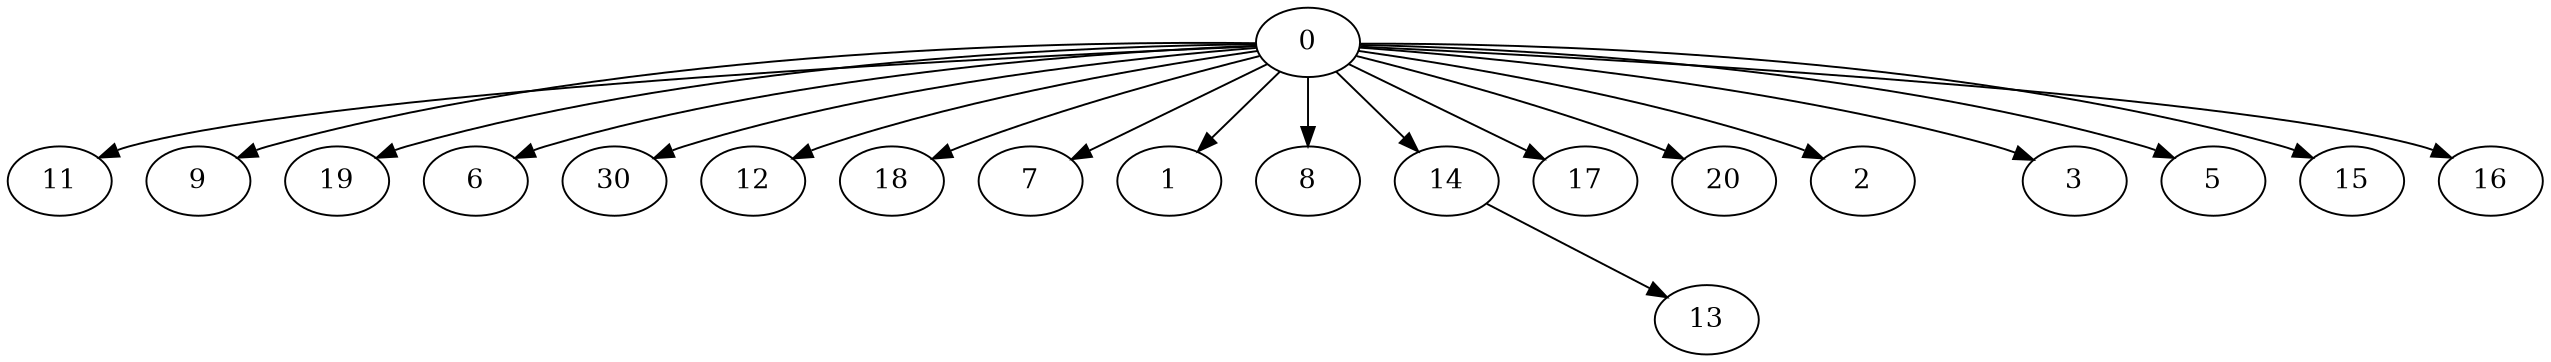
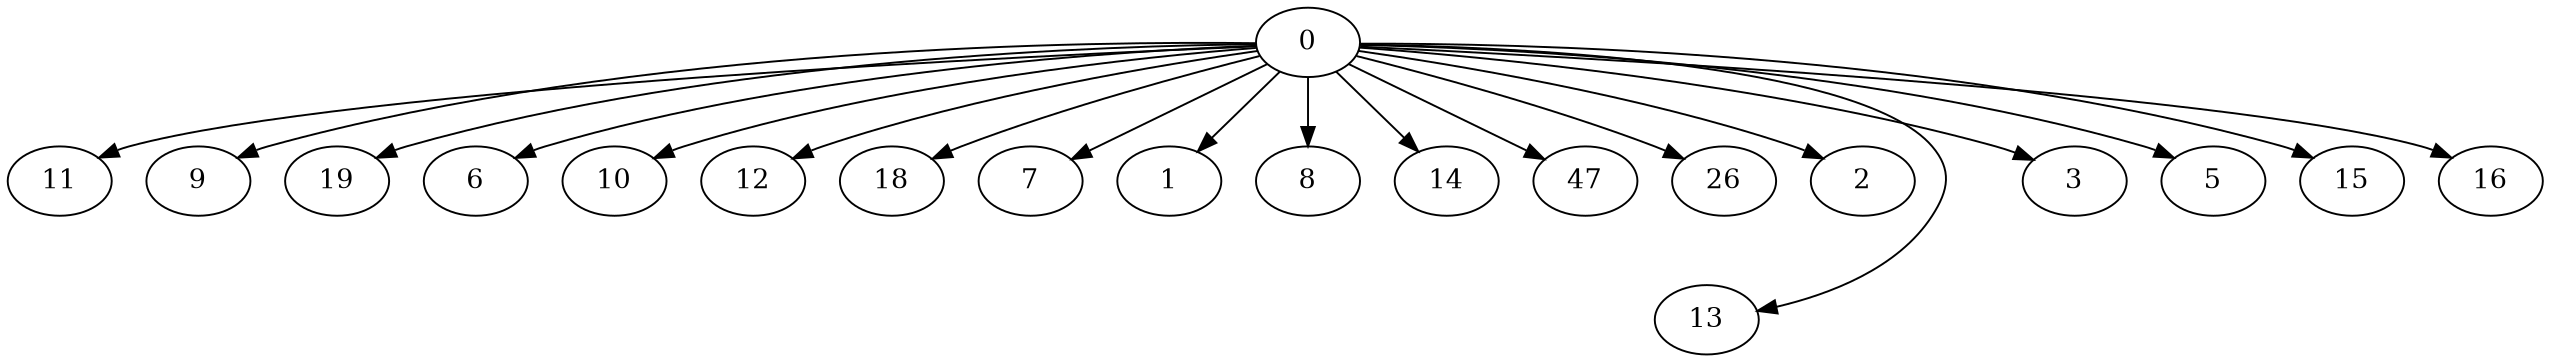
(615, 181) -> (615, 181)
(1585, 181) -> (1585, 181)
(1724, 181) -> (1724, 181)
(1568, 246) -> (1844, 99)
